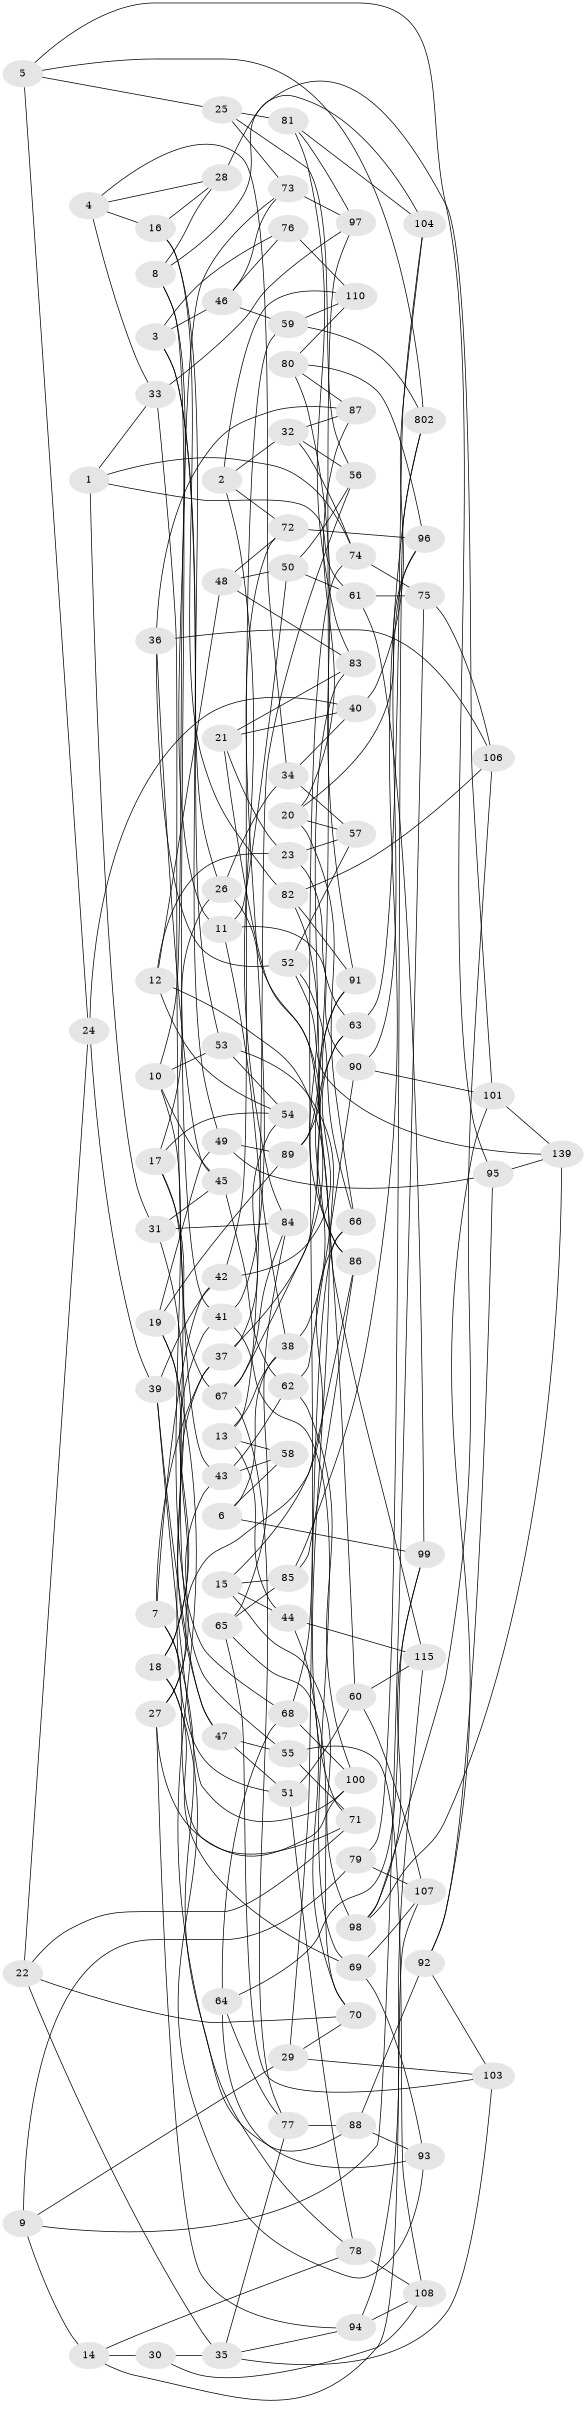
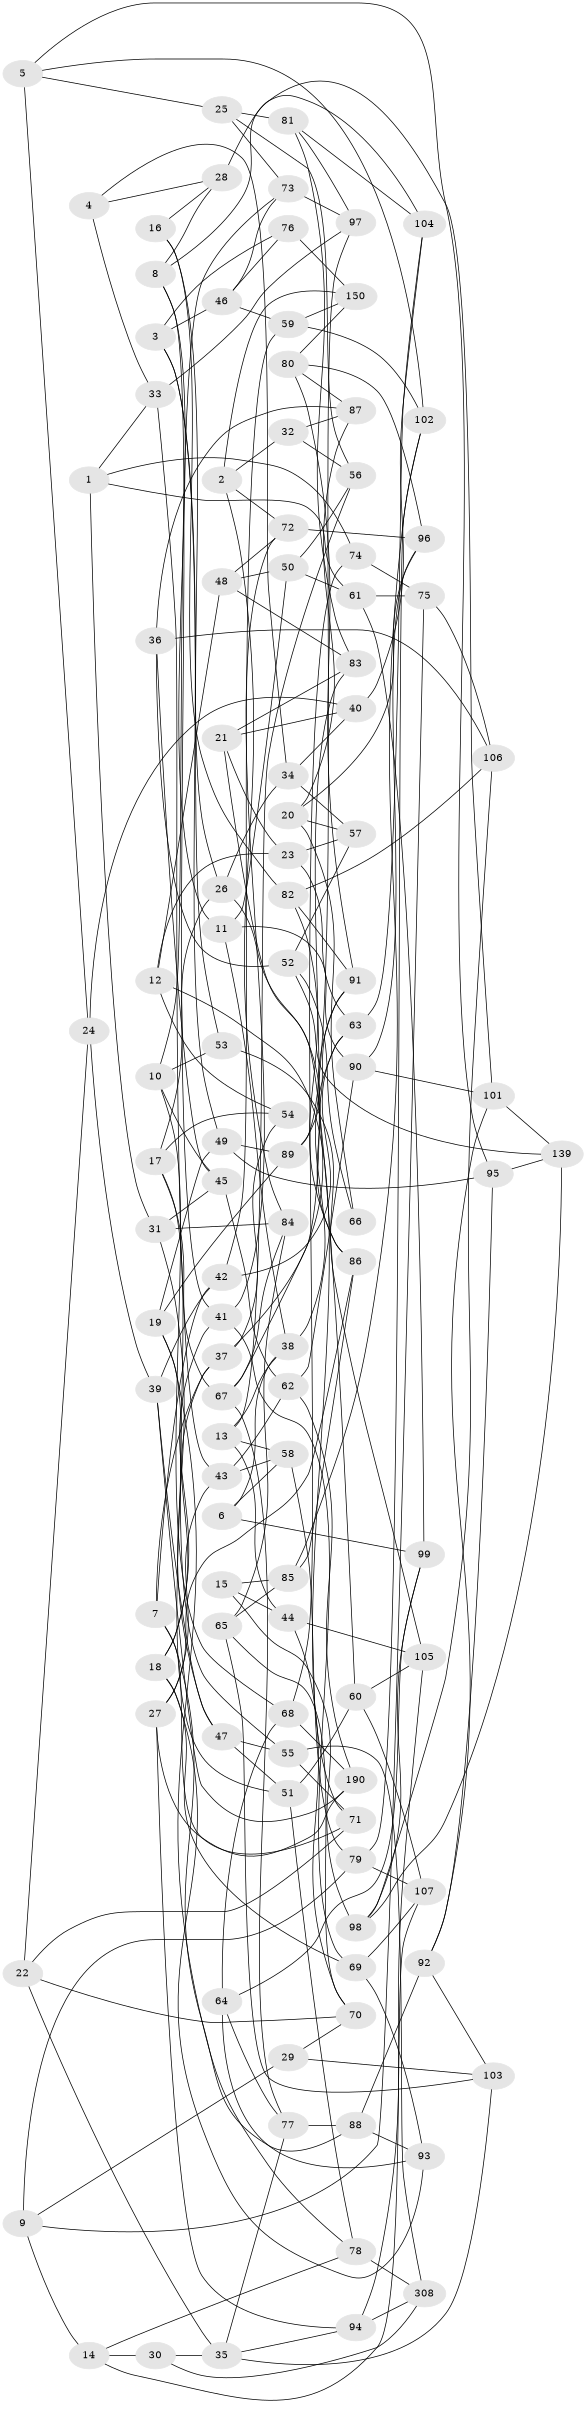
(122, 217) -> none
(356, 296) -> (356, 296)
(425, 420) -> (425, 420)
(333, 502) -> none
(255, 1080) -> none
(294, 1502) -> none
(425, 1657) -> (425, 1657)
none -> (313, 1660)
(310, 1718) -> none
(356, 1780) -> (356, 1780)
(425, 2294) -> (425, 2294)
